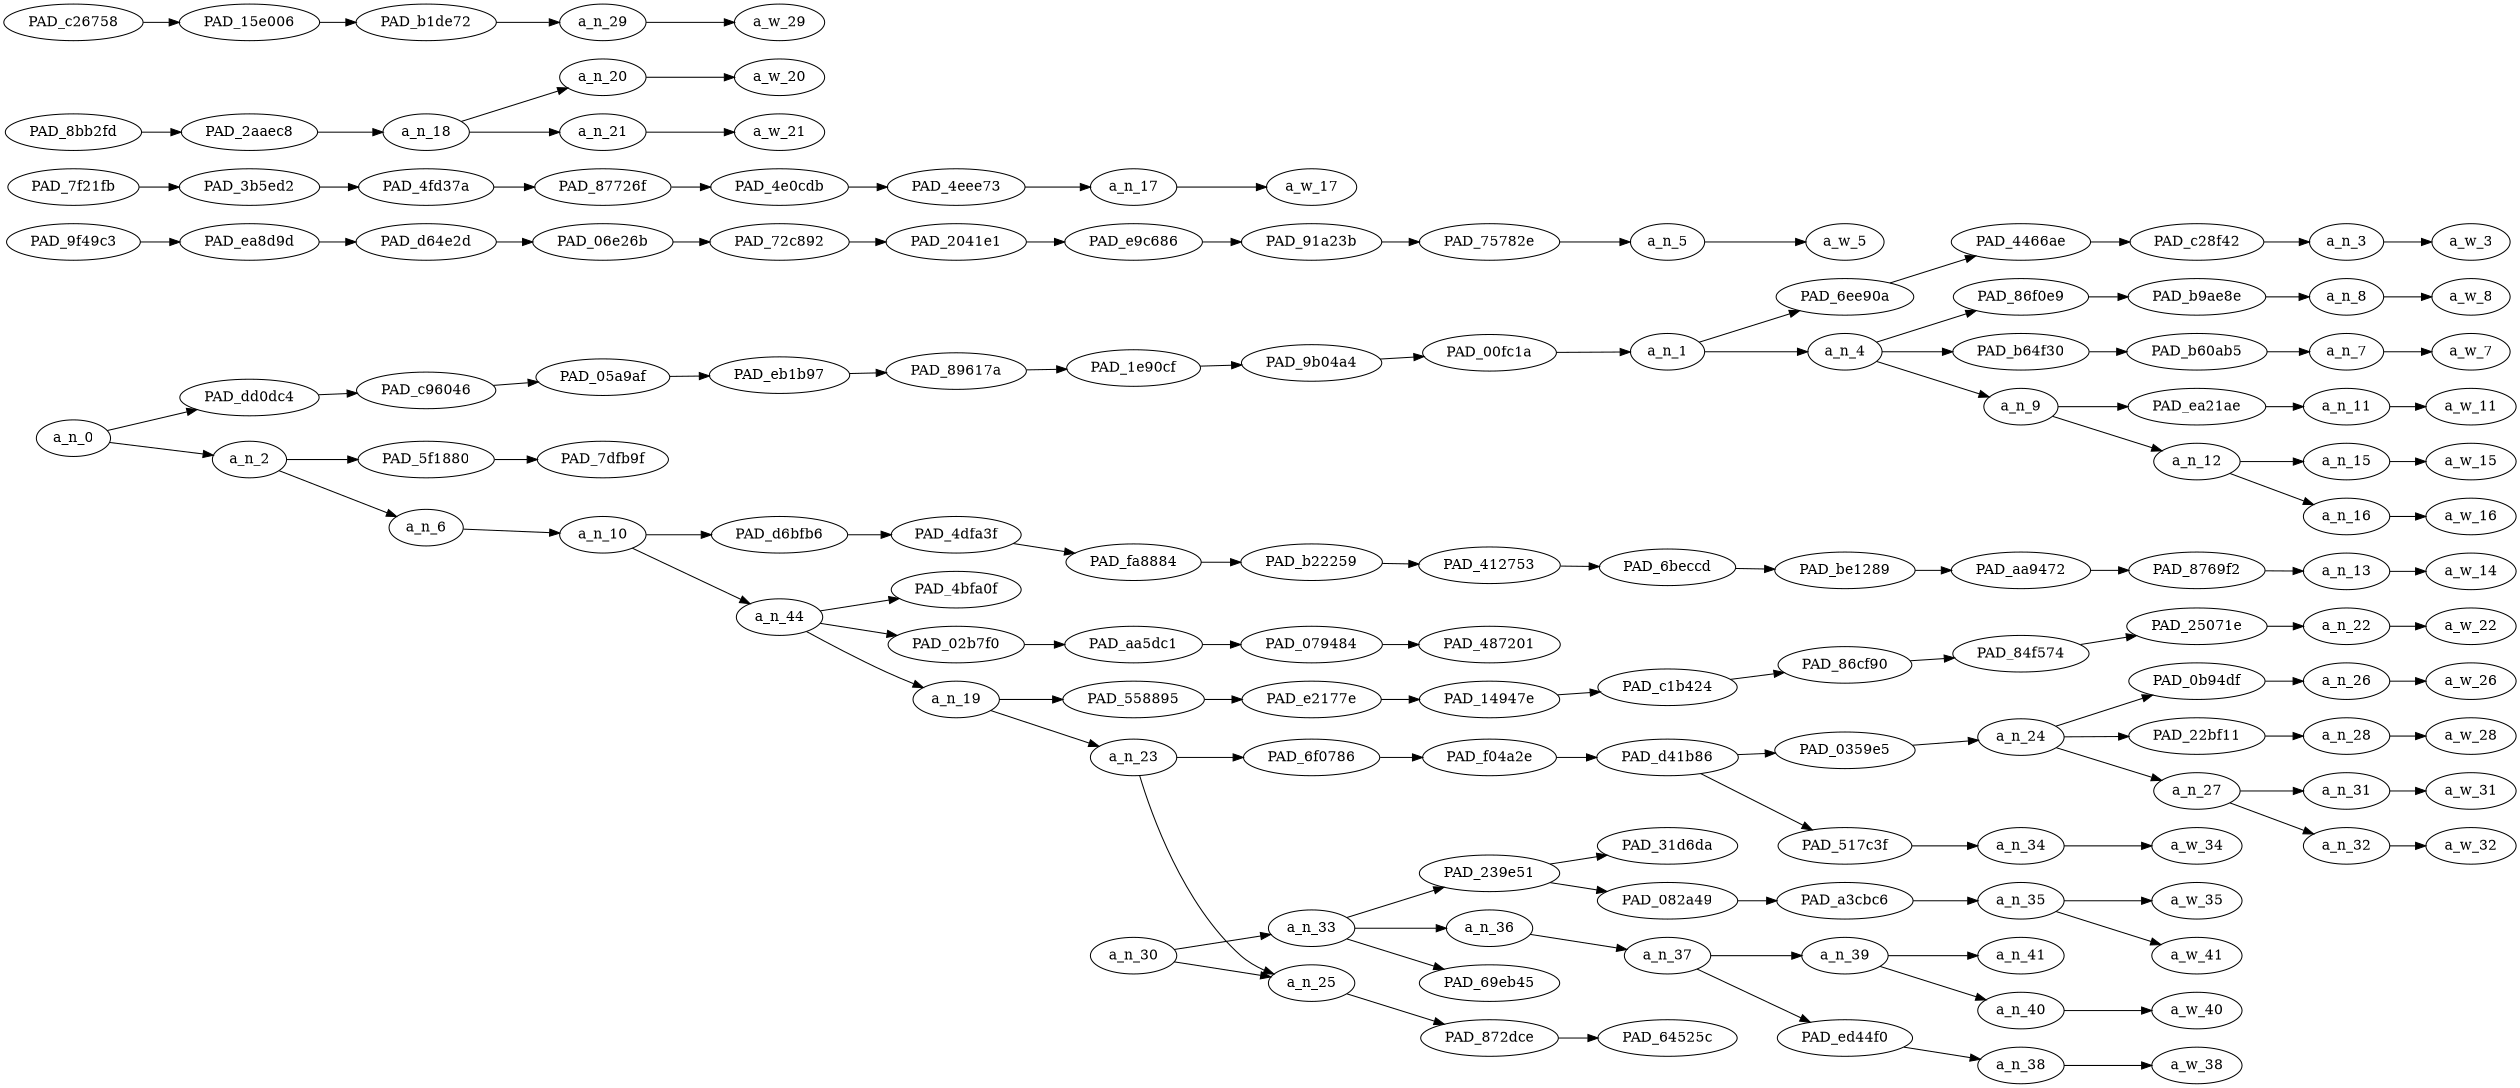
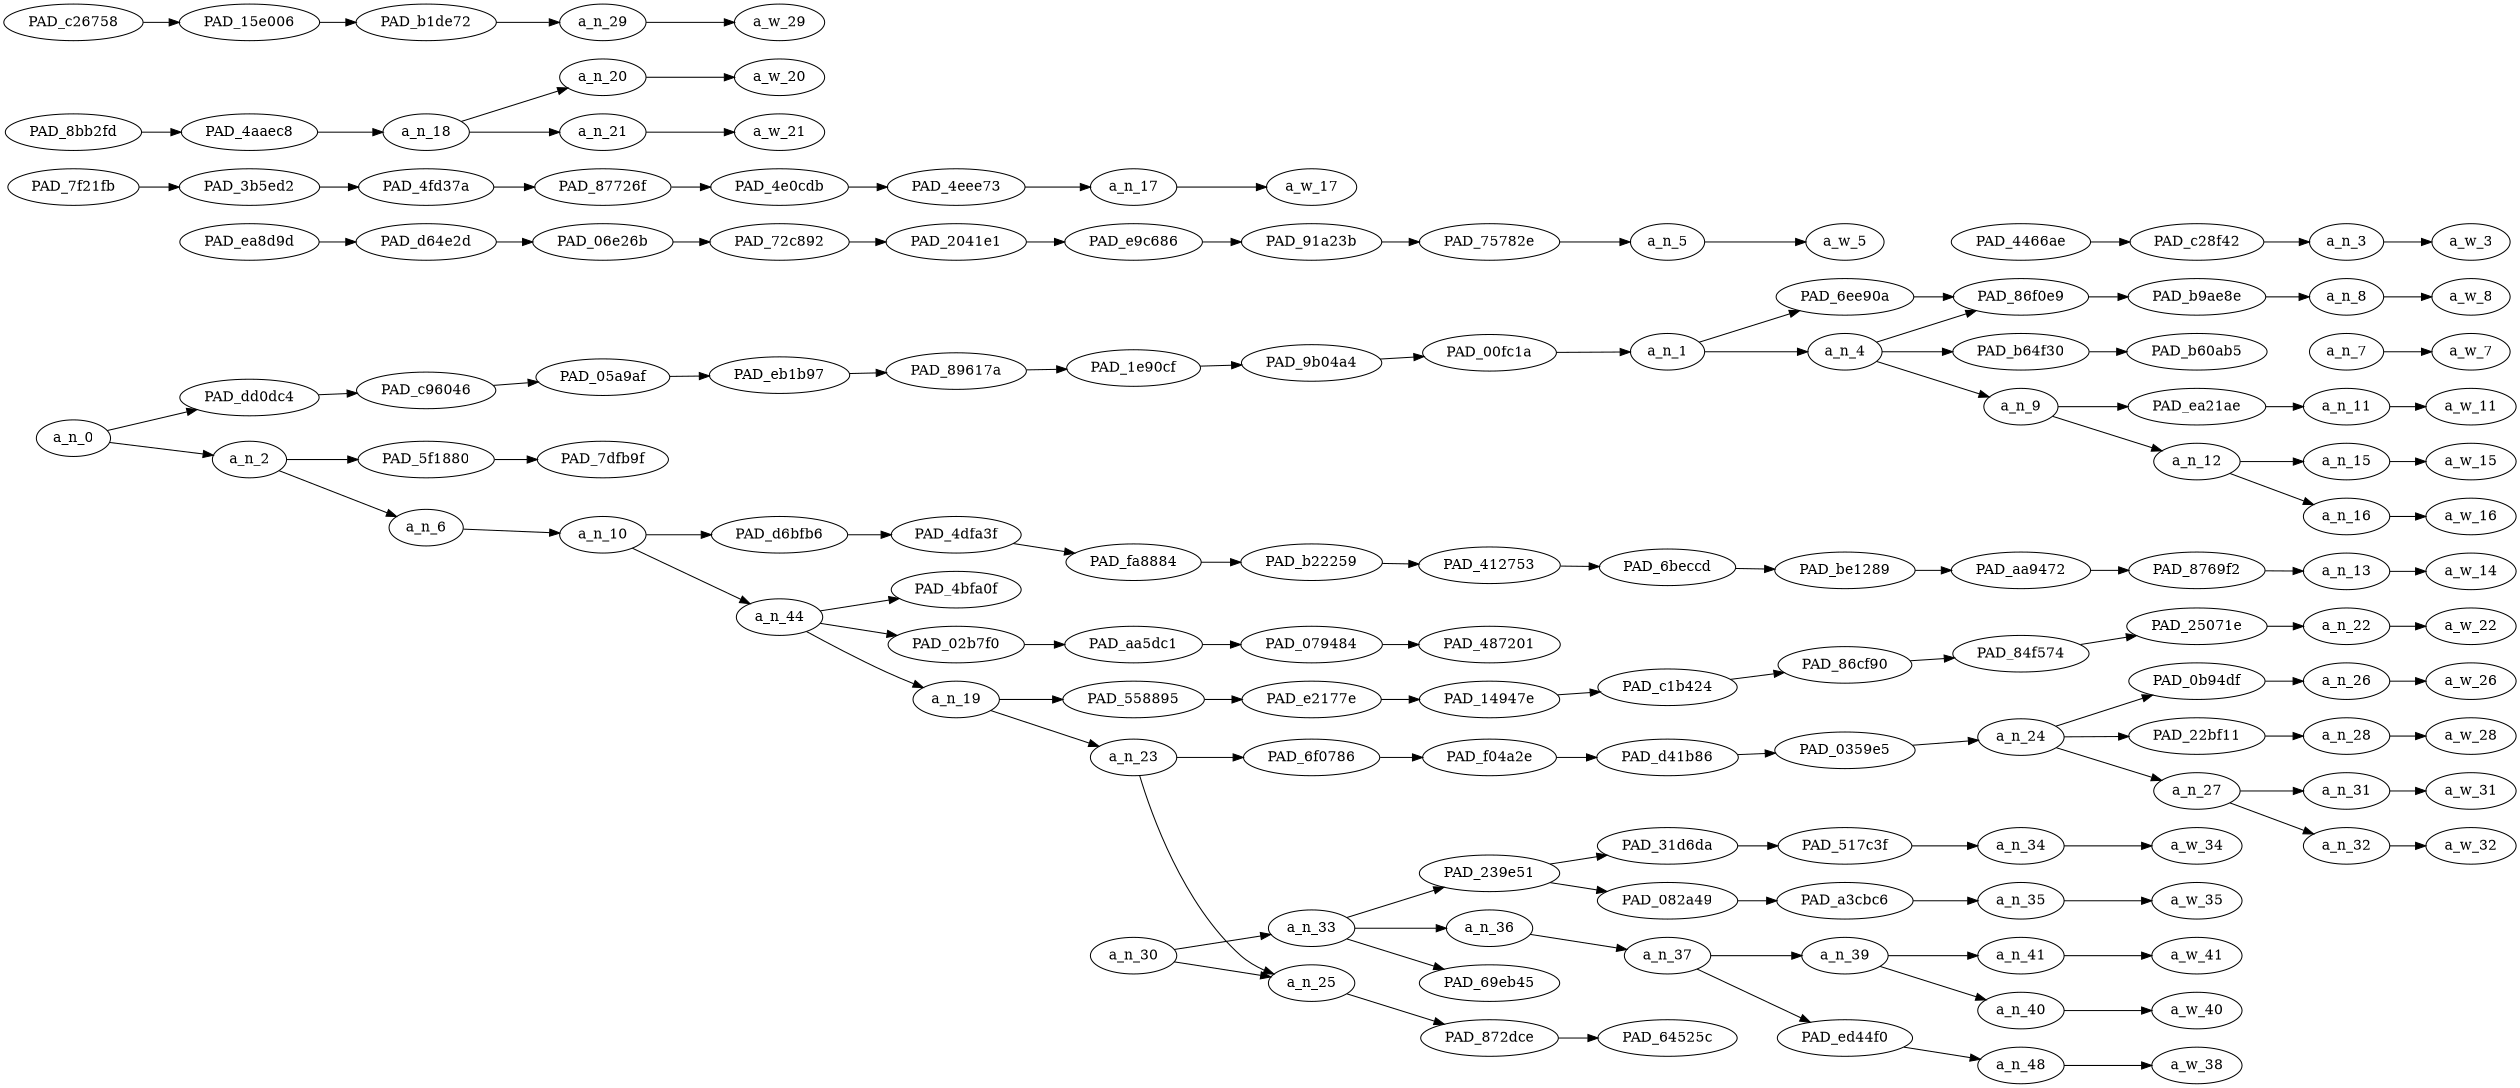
(249, 132) -> (249, 132)
(73, 242) -> none
(1928, 271) -> (1928, 297)
(2283, 352) -> none
(1752, 799) -> (1753, 846)
(2104, 927) -> (2103, 956)
(2021, 1065) -> (2021, 1065)
